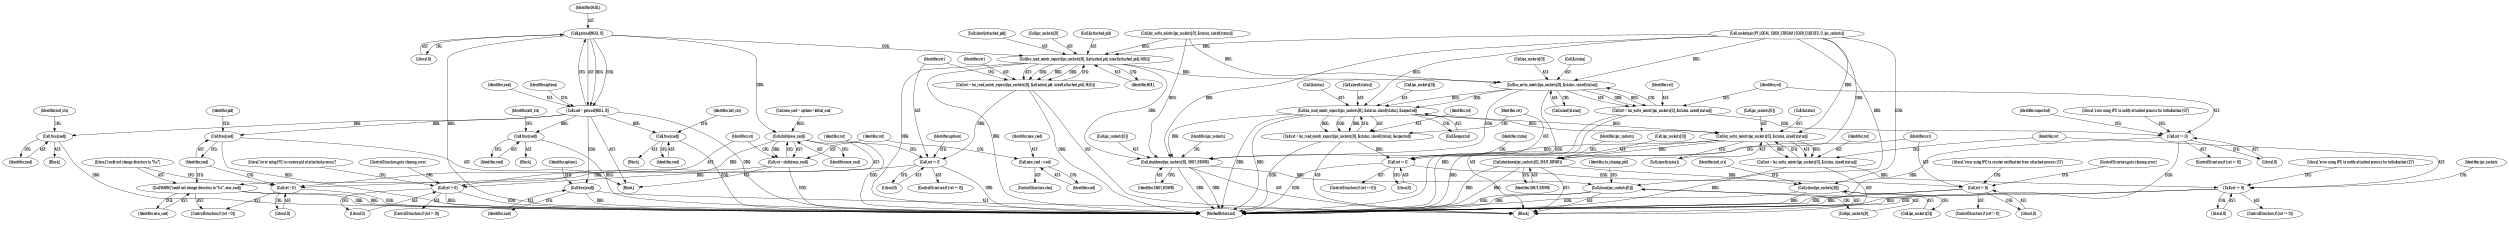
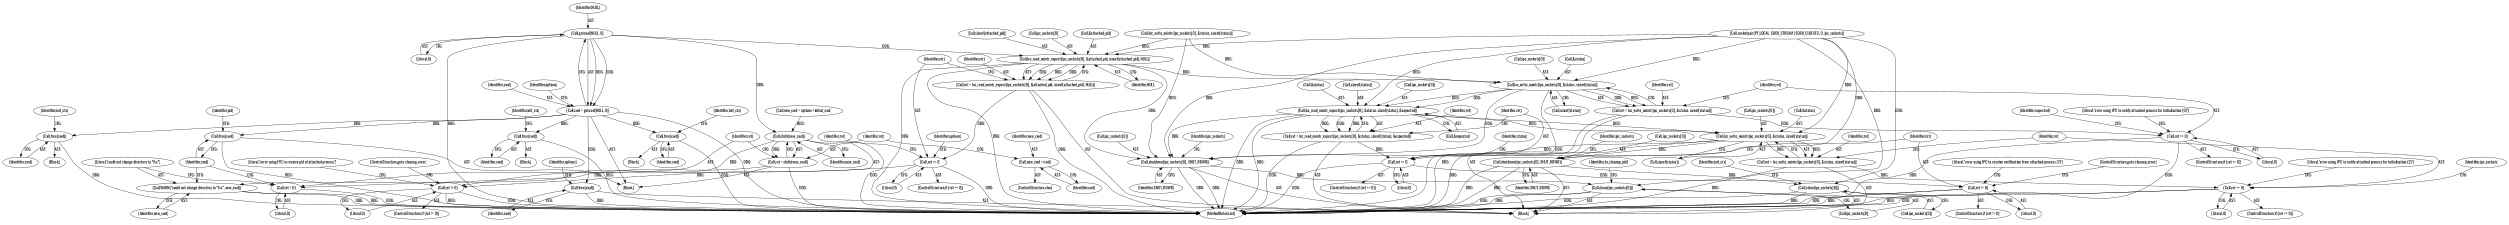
(213, 214) -> none
